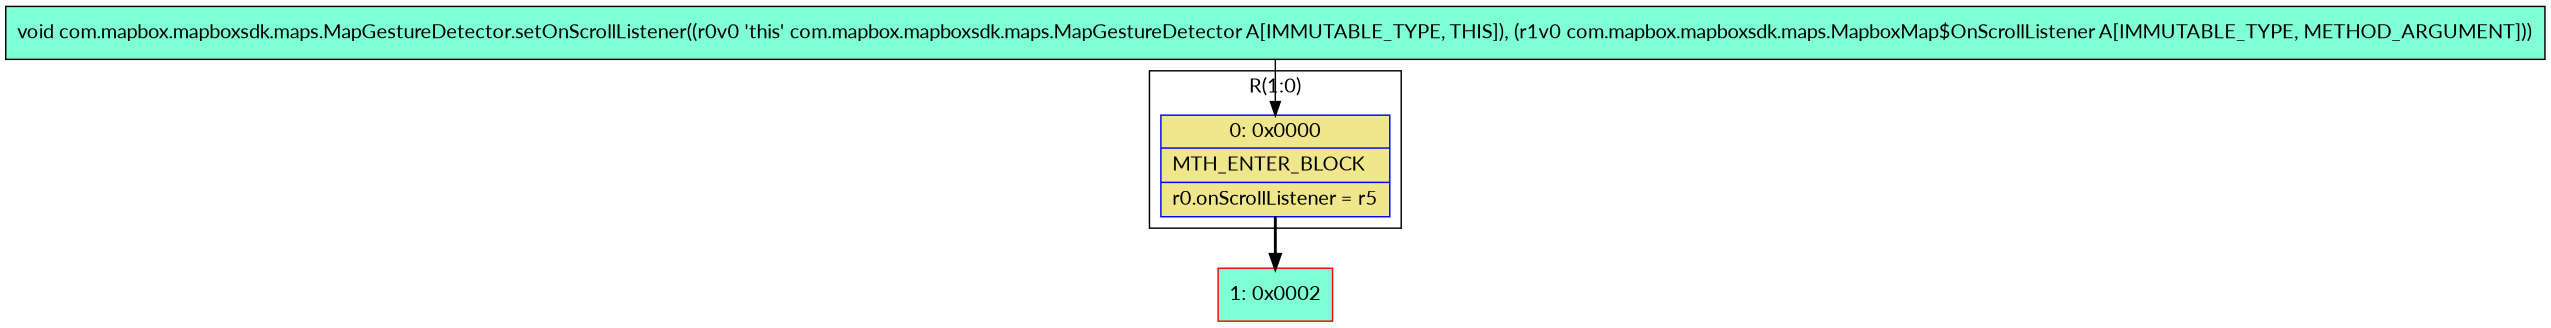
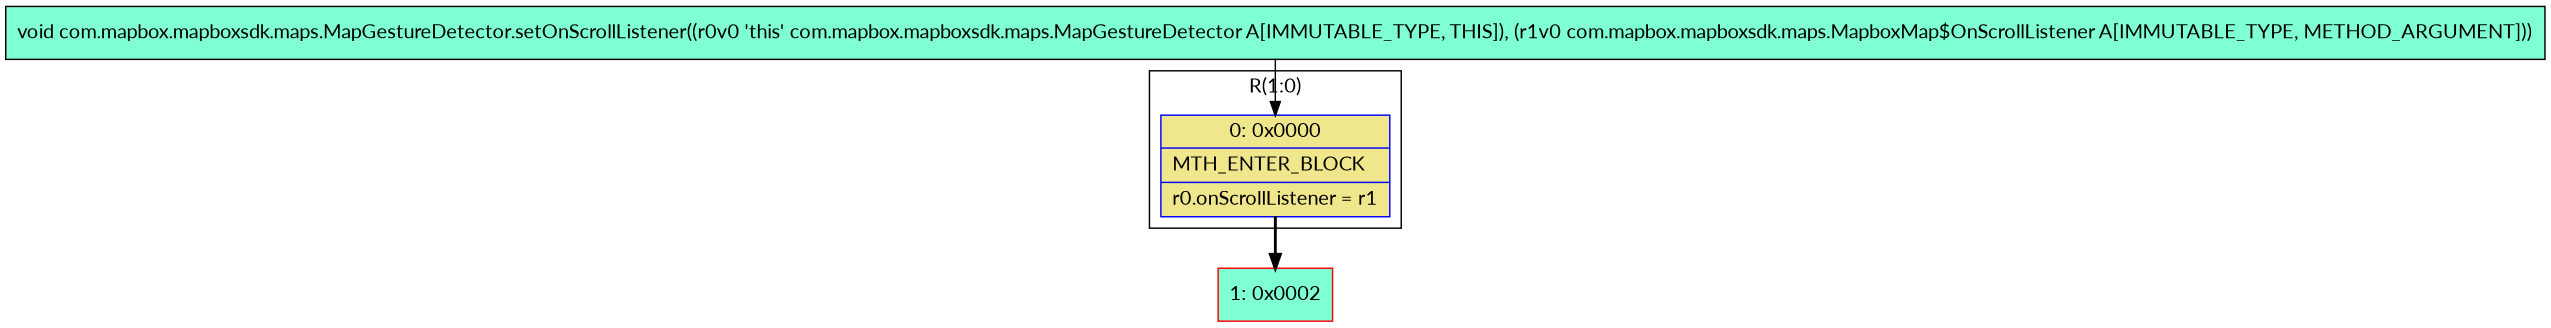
(1275, 199) -> (1275, 199)
